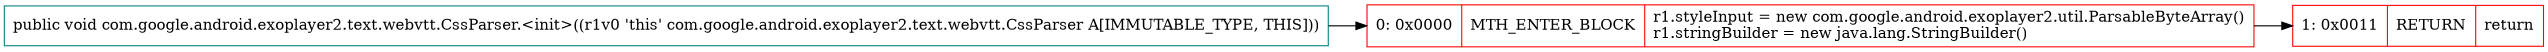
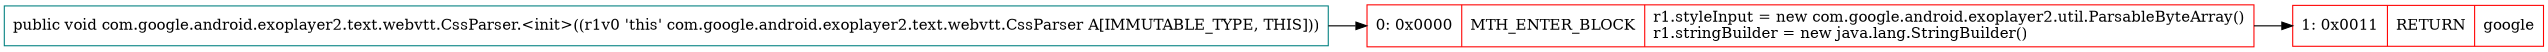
(2509, 25) -> (2509, 25)
